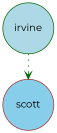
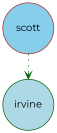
(28, 63) -> (28, 63)
